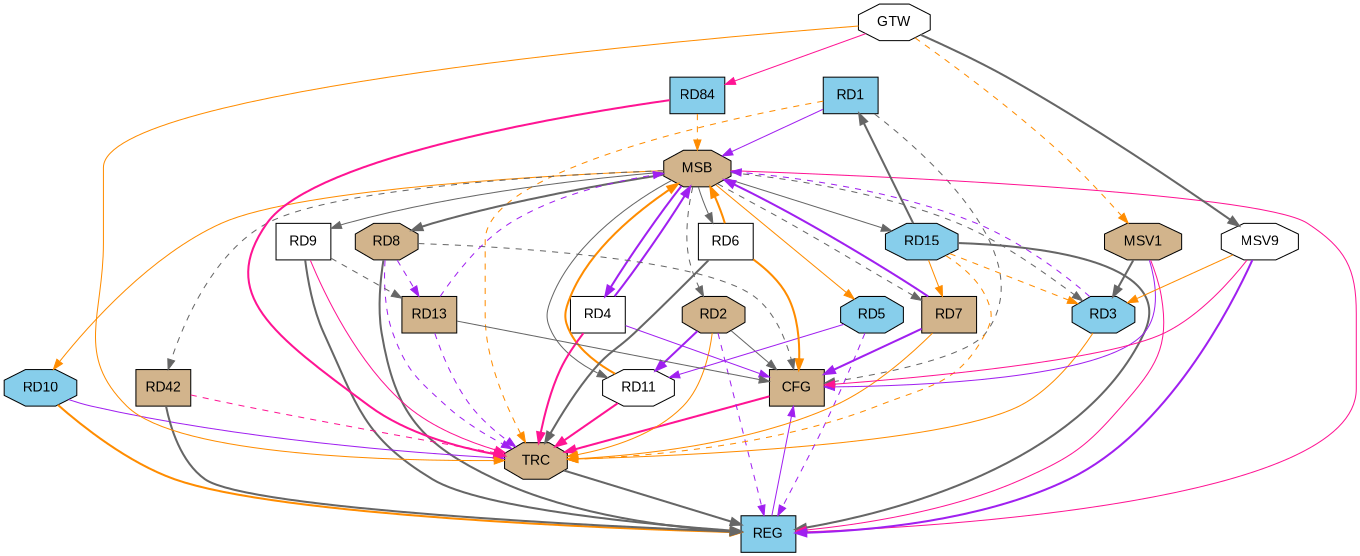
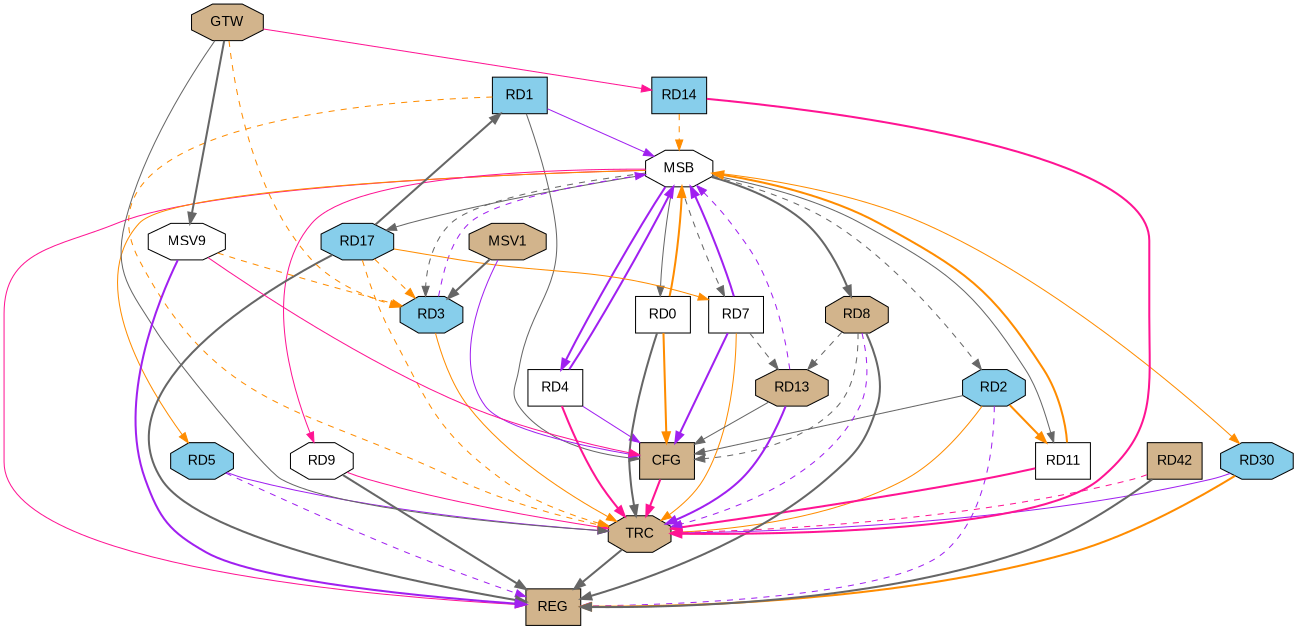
(894, 22) -> (227, 22)
(697, 95) -> (679, 95)
(1023, 120) -> (275, 206)
(166, 126) -> (216, 408)
(697, 169) -> (679, 169)
(501, 192) -> (366, 195)
(323, 205) -> none
(303, 242) -> (322, 461)
(726, 242) -> (663, 315)
(922, 242) -> (357, 242)
(405, 274) -> (828, 347)
(362, 276) -> (761, 347)
(1185, 277) -> (305, 279)
(1000, 282) -> (534, 320)
(429, 315) -> (792, 388)
(714, 315) -> (994, 388)
(949, 315) -> (736, 315)
(766, 348) -> (411, 510)
(677, 351) -> (1024, 420)
(40, 388) -> (1257, 461)
(638, 388) -> (1063, 461)
(462, 393) -> (744, 476)
(782, 466) -> none
(1050, 466) -> none
(768, 534) -> (553, 607)
